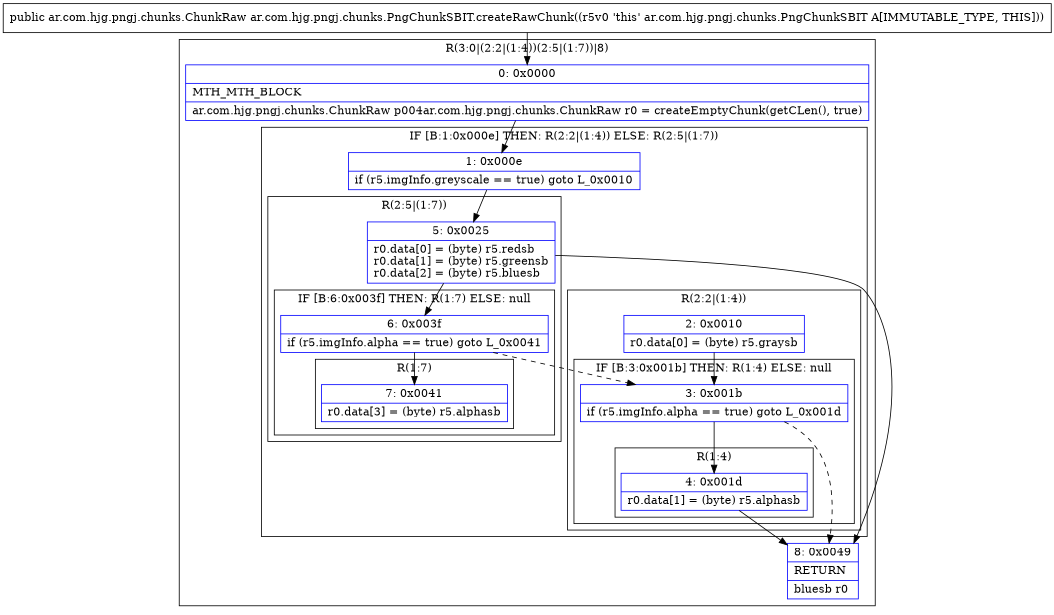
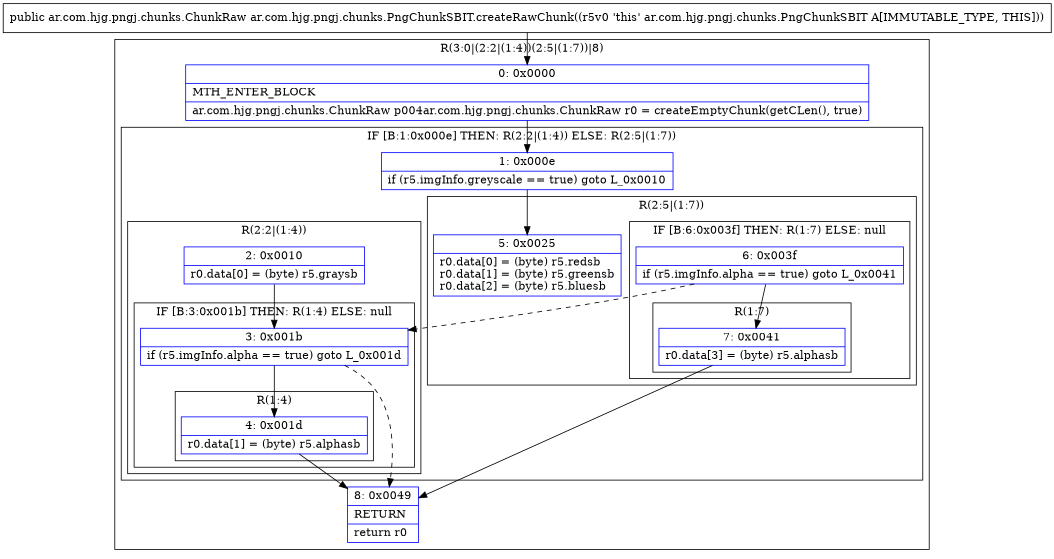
(247, 92) -> (254, 92)
(838, 279) -> (569, 430)
(436, 296) -> none
(821, 589) -> (381, 533)
